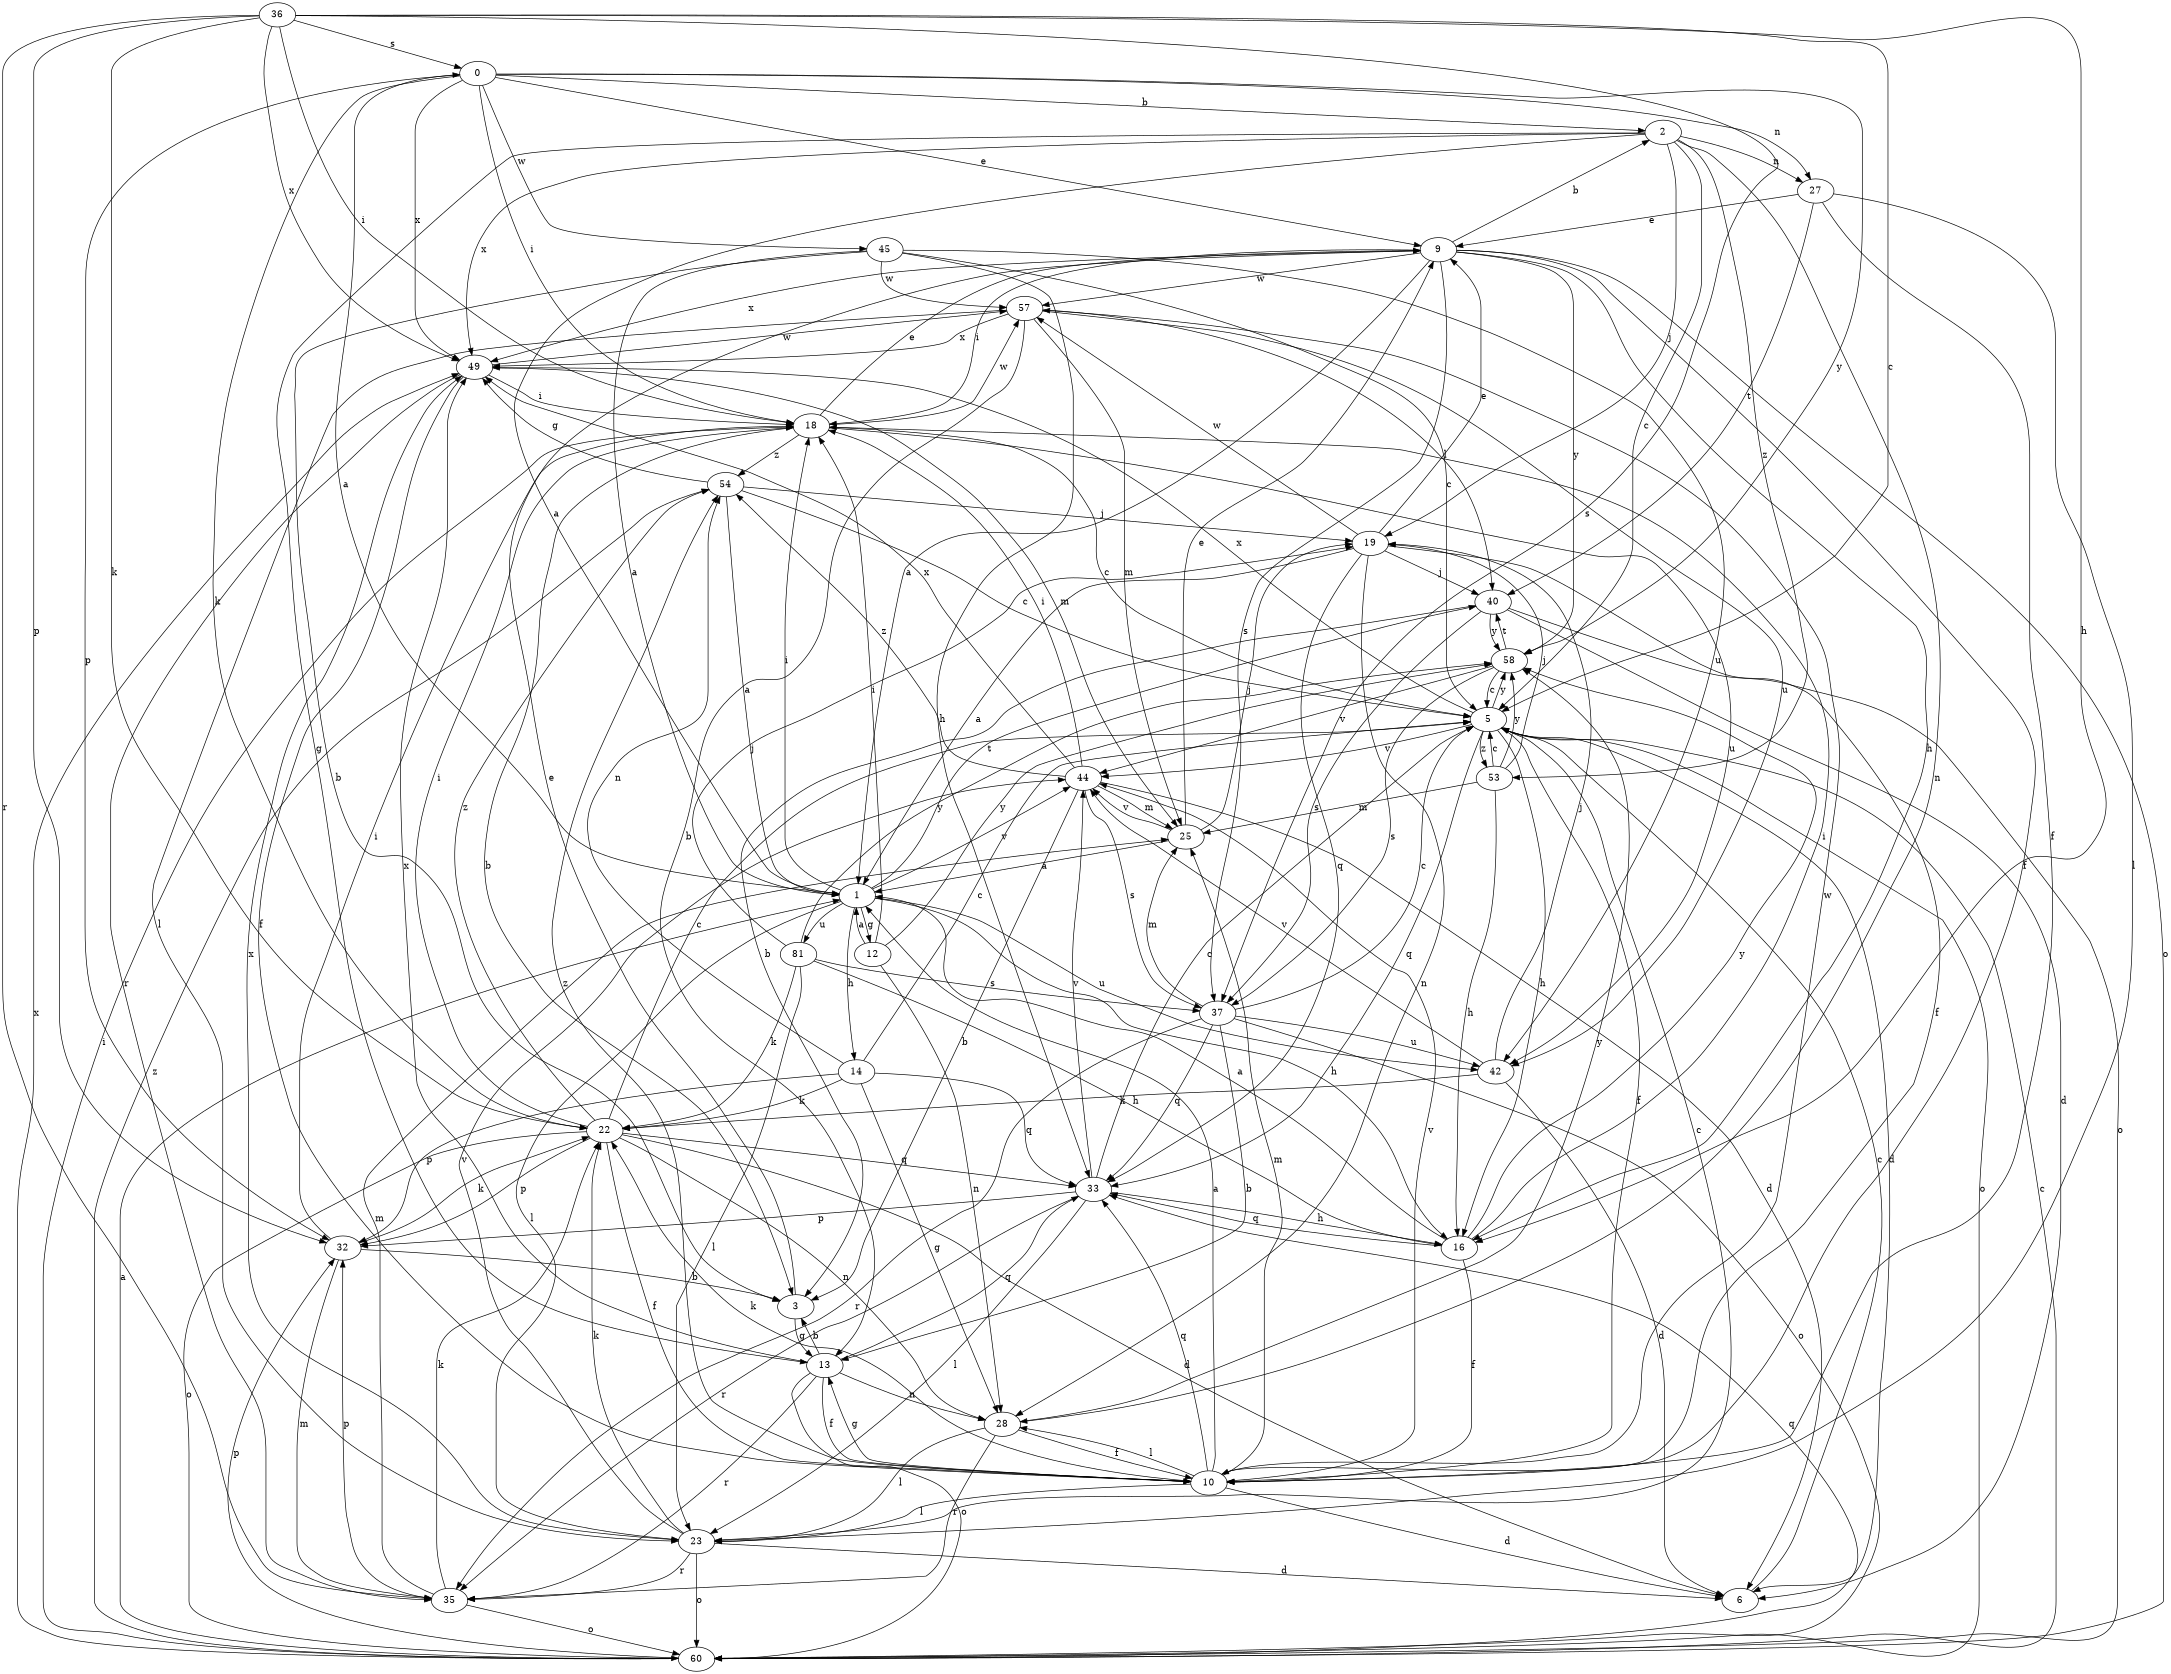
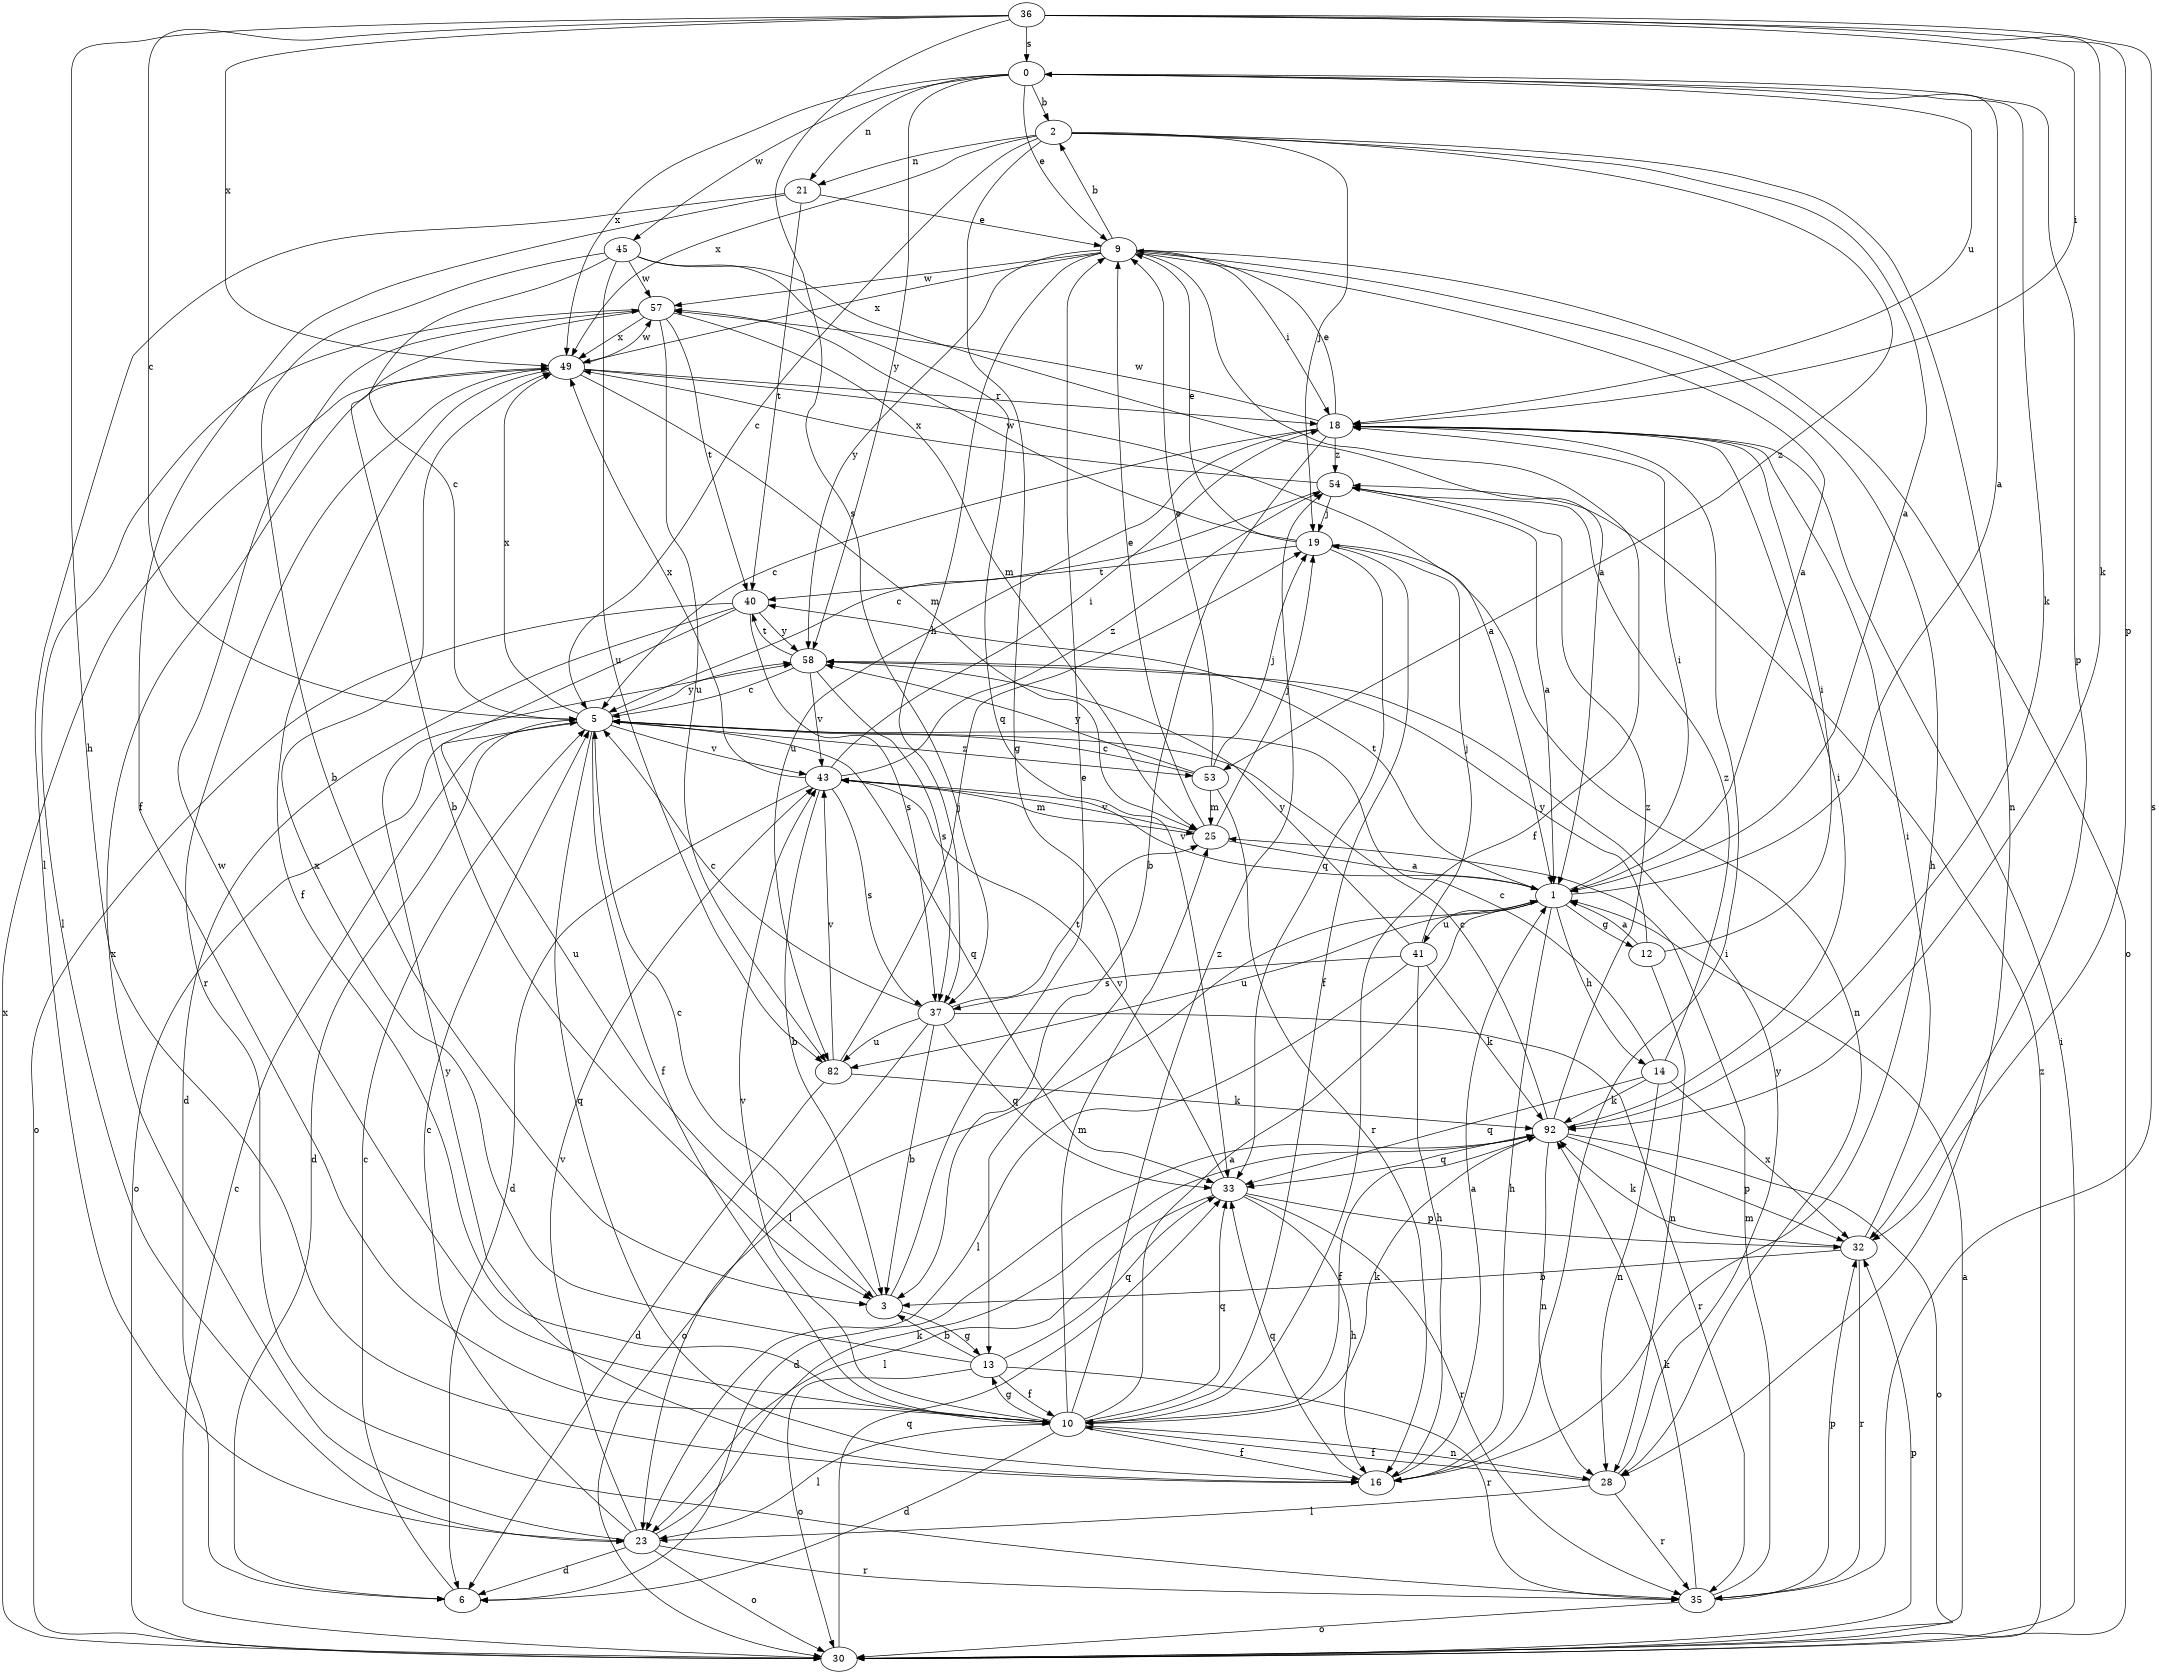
(1816, 191) -> (803, 191)
(532, 250) -> (1972, 250)
(540, 397) -> (999, 397)
(556, 426) -> (919, 426)
(1446, 455) -> (710, 455)
none -> (1177, 524)
(1441, 573) -> (1102, 573)
(1049, 617) -> (1159, 450)
(1246, 631) -> (934, 631)
(943, 720) -> (1003, 720)
(618, 778) -> (1727, 778)
(1083, 778) -> (824, 778)
(690, 807) -> (440, 775)
(5, 808) -> (2154, 808)
(1235, 917) -> (680, 1045)
(1153, 925) -> (1078, 925)
(768, 954) -> (576, 954)
(799, 954) -> (1419, 954)
(1543, 984) -> (580, 1101)
(1471, 1013) -> (1374, 1131)
(1496, 1072) -> (834, 1072)
(605, 1131) -> (1550, 1131)
(430, 1160) -> (1768, 1160)
(938, 1248) -> (1621, 1277)
(1144, 1269) -> (909, 1156)
(911, 1401) -> none
(304, 1424) -> (1862, 1424)
(1151, 1454) -> (1454, 1454)
(1441, 1455) -> (1219, 1453)
(697, 1659) -> (839, 1659)
